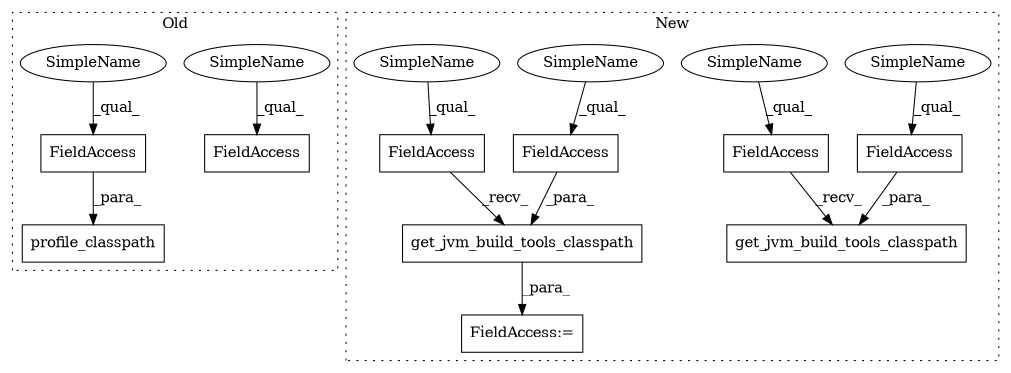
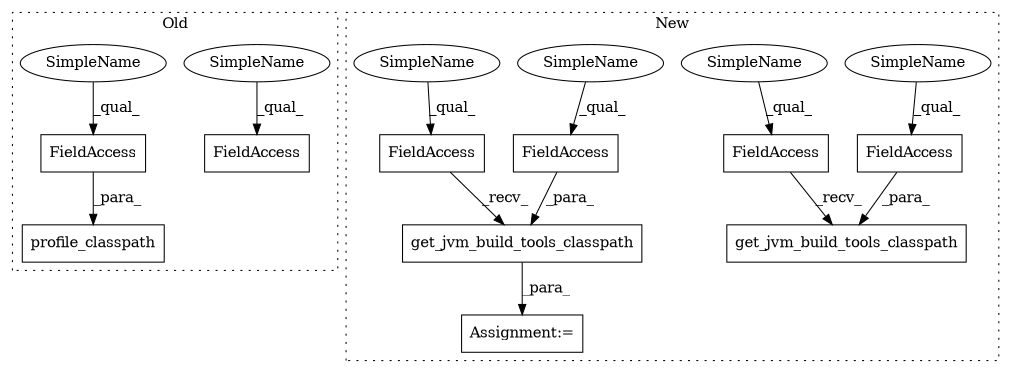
(522, 334) -> (522, 334)
